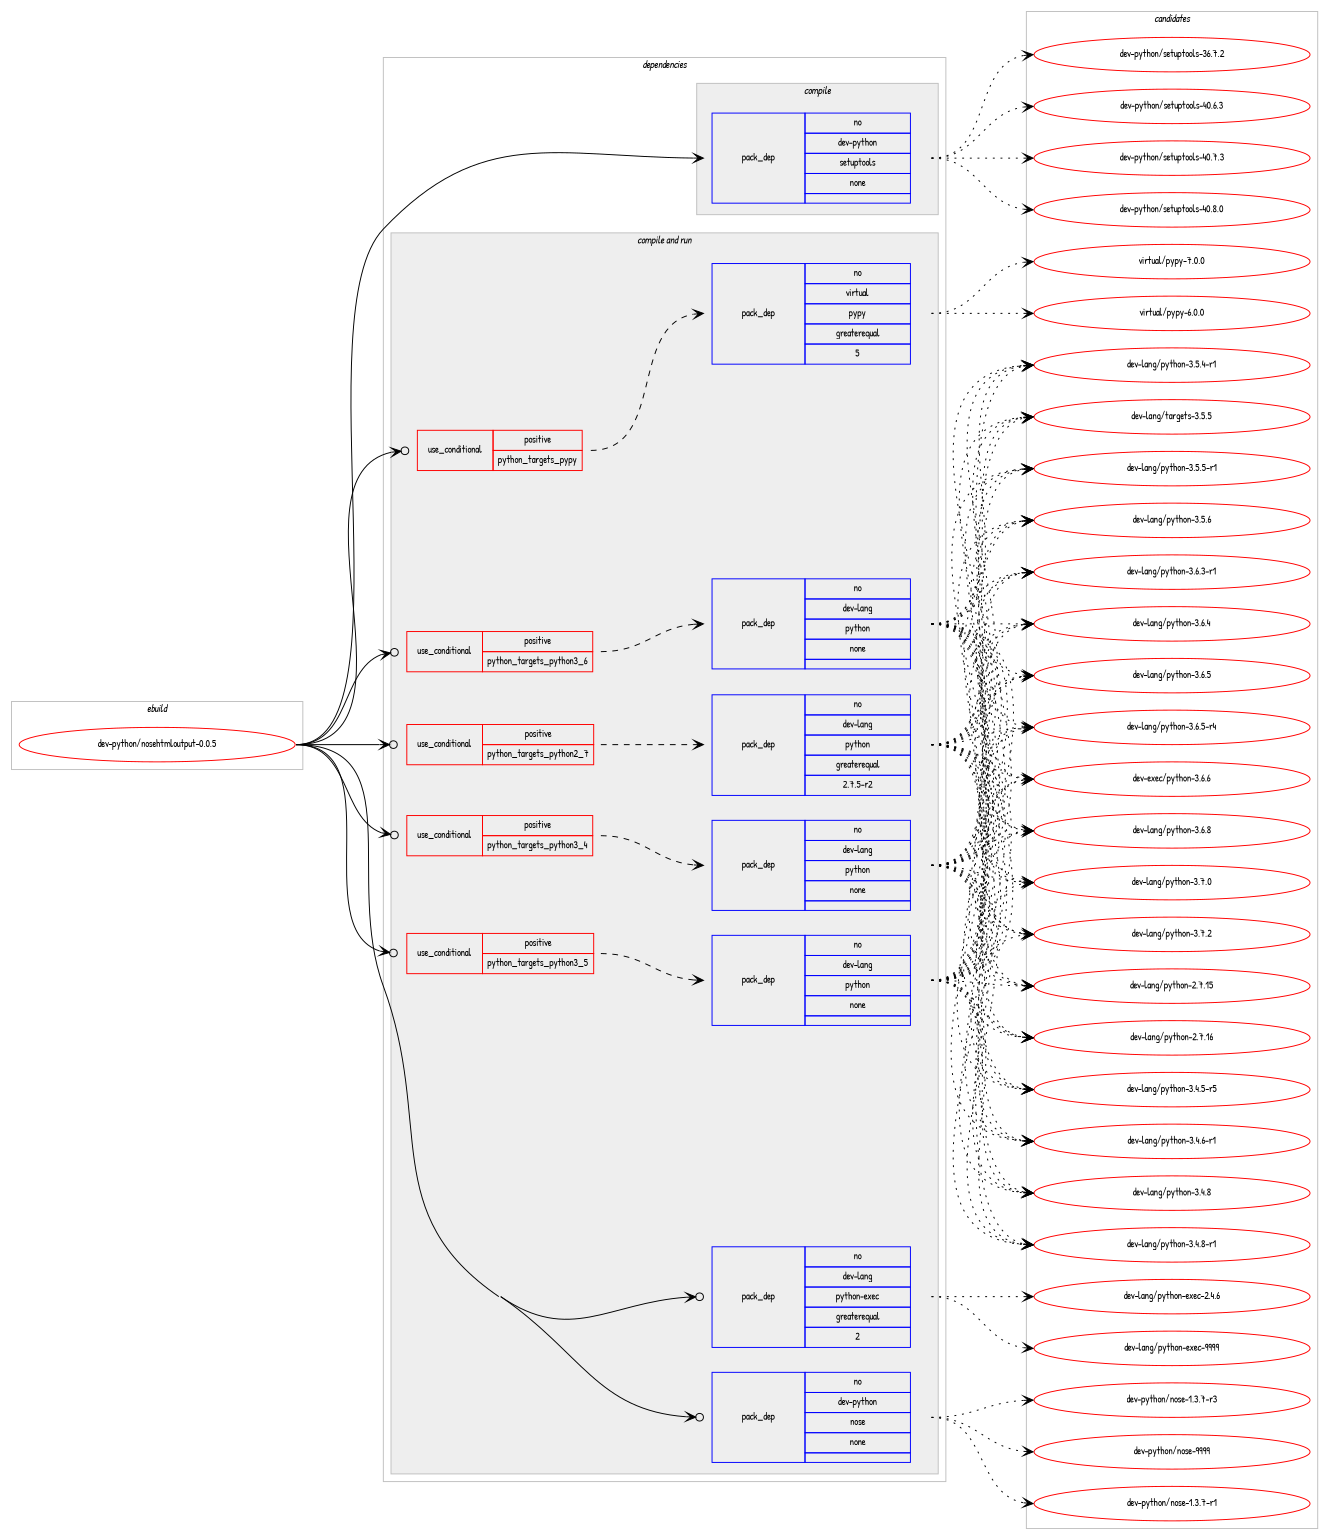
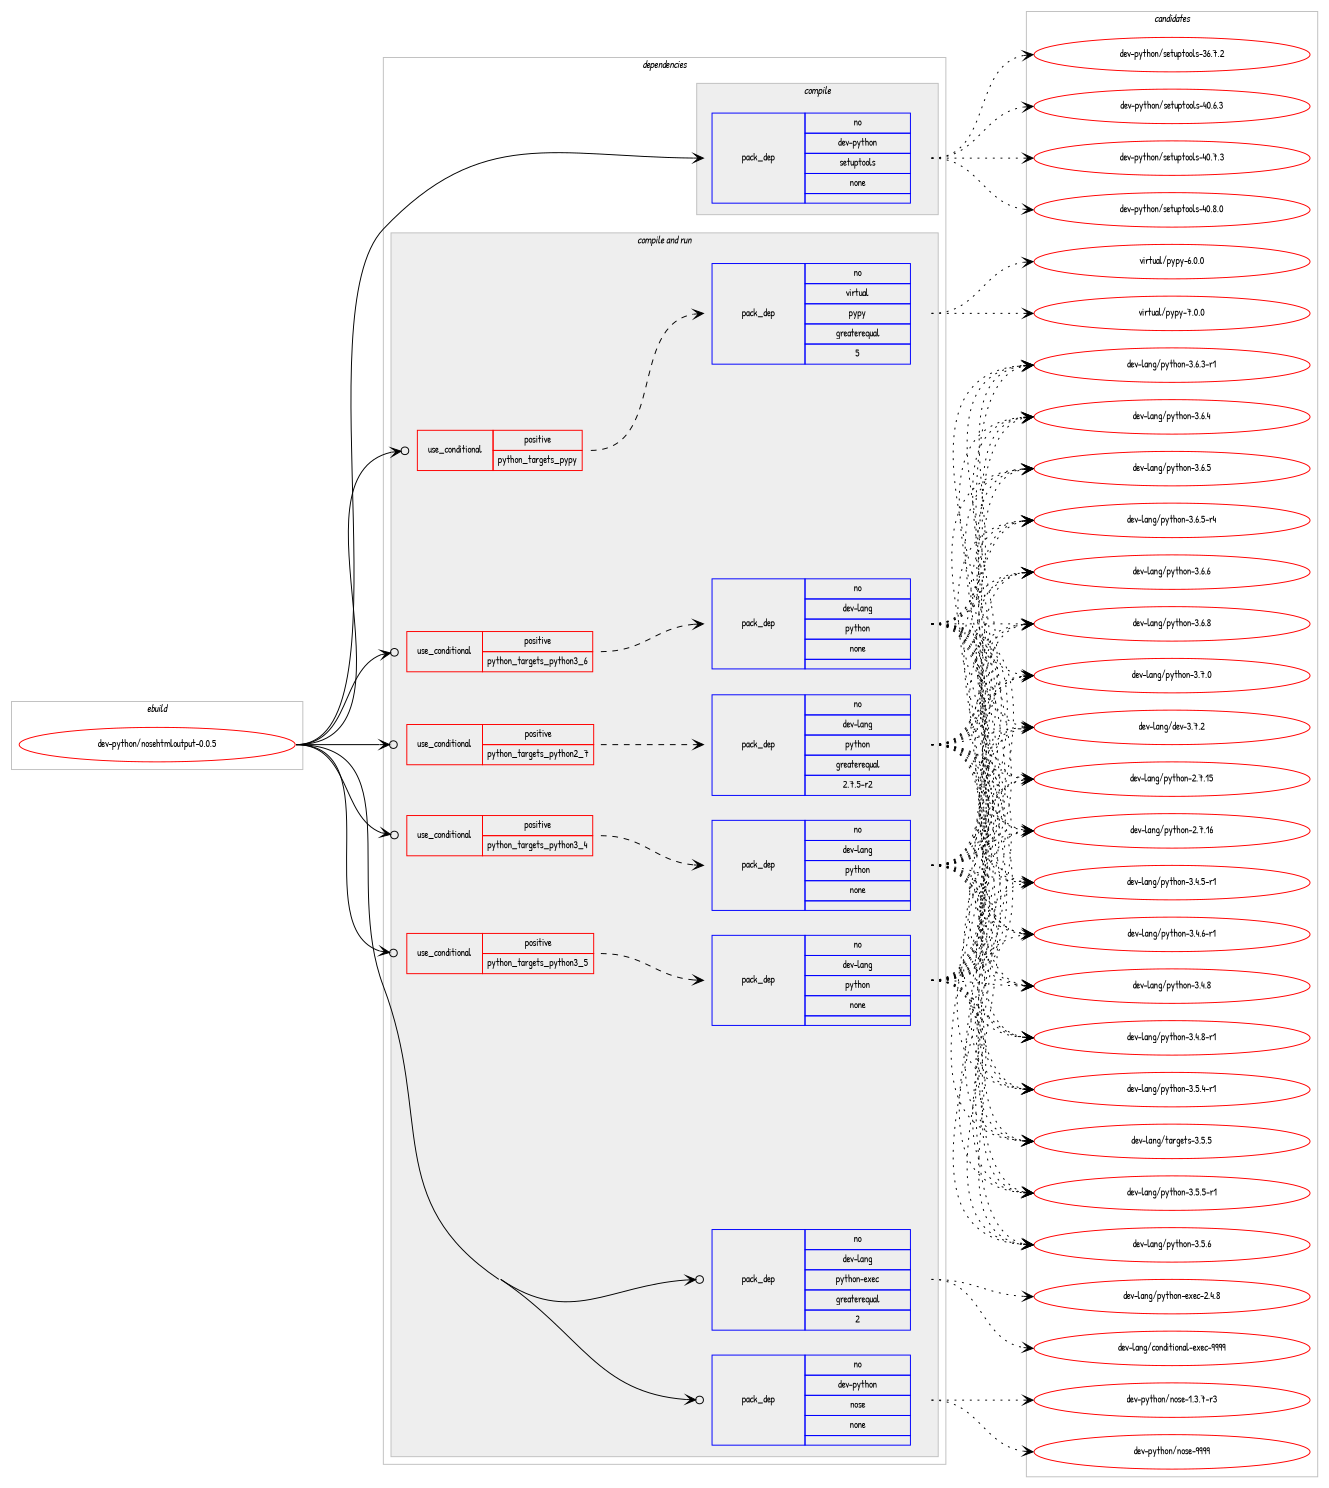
(1172, 779) -> (1172, 572)
(1172, 934) -> (1172, 727)
(1172, 1090) -> (1172, 883)
(1172, 1297) -> (1172, 1297)
(1172, 1348) -> (1172, 1348)
(1172, 1504) -> none
